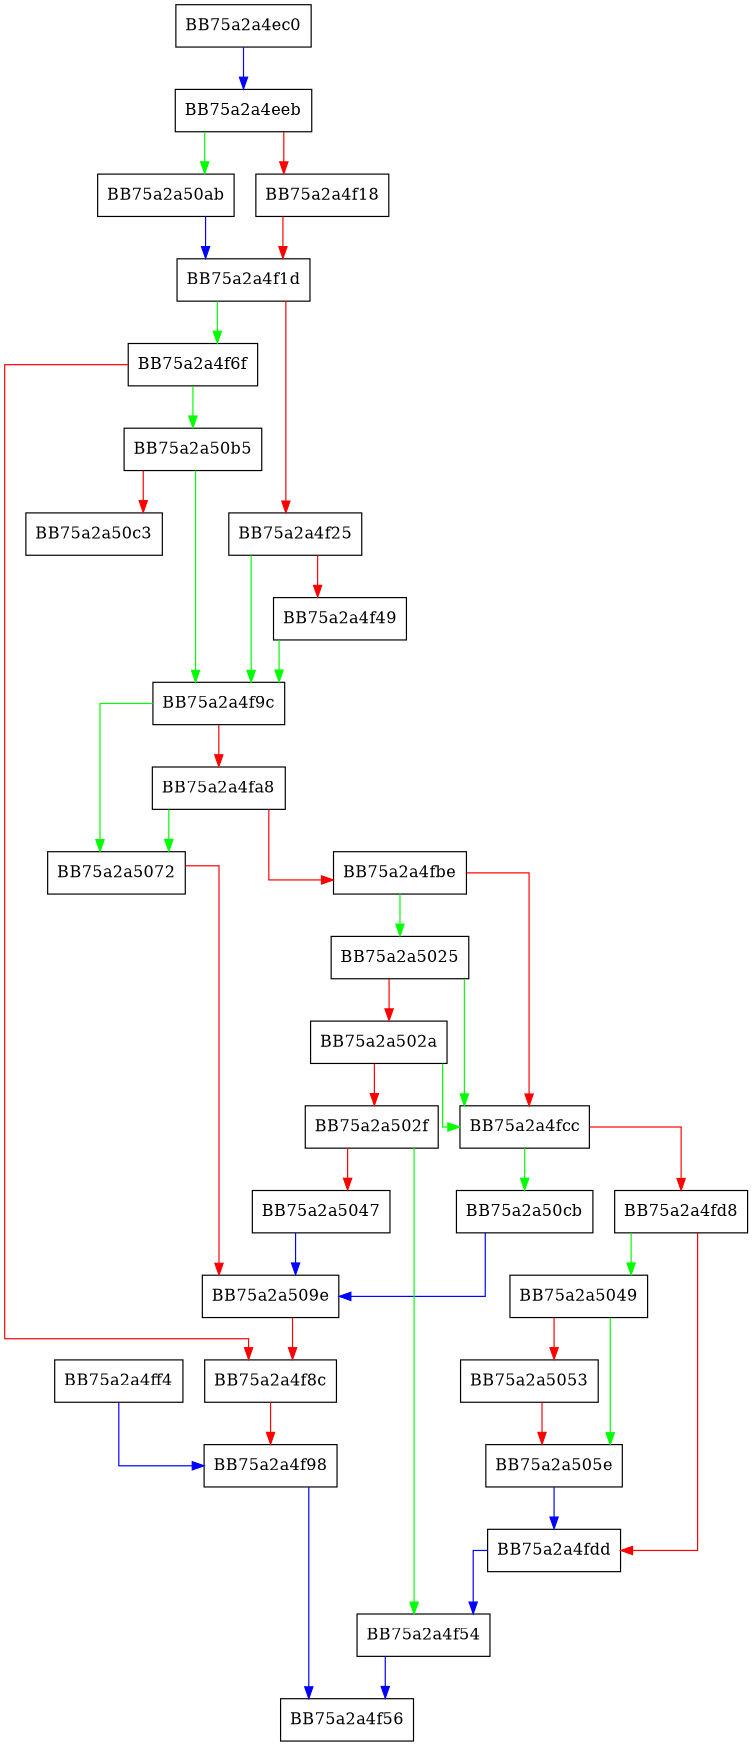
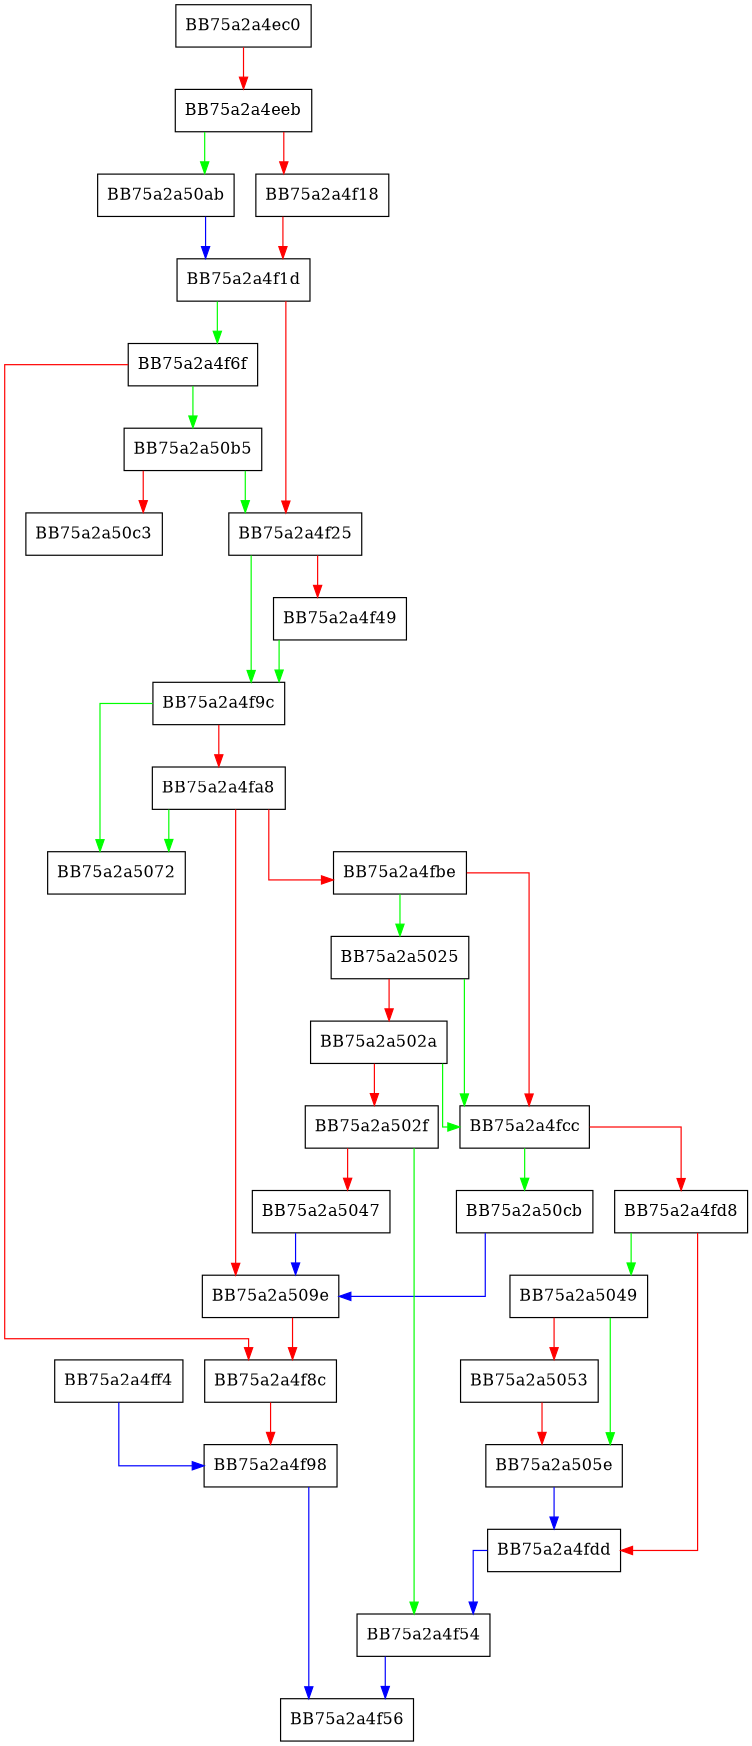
(244, 62) -> (244, 62)
(196, 570) -> (245, 486)
(219, 1048) -> (236, 1036)
